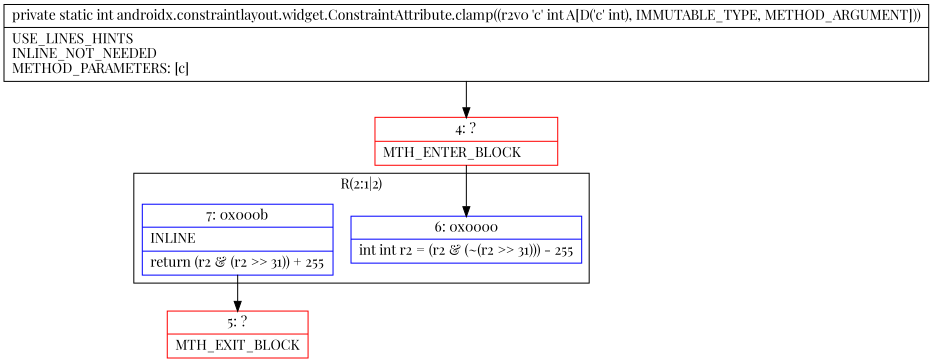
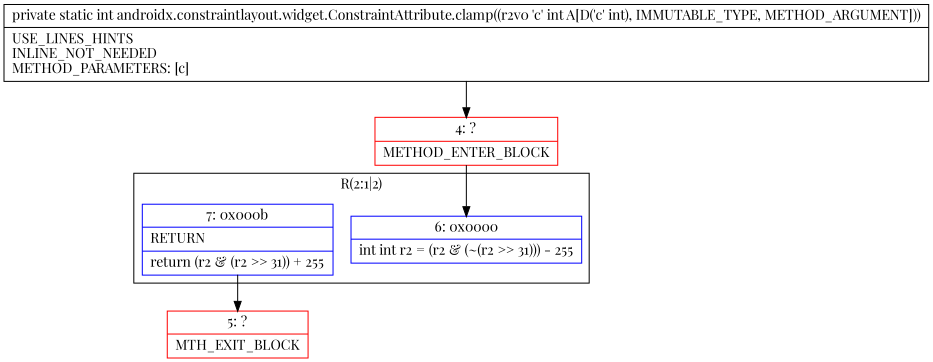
(452, 153) -> (466, 153)
(173, 239) -> (178, 239)
